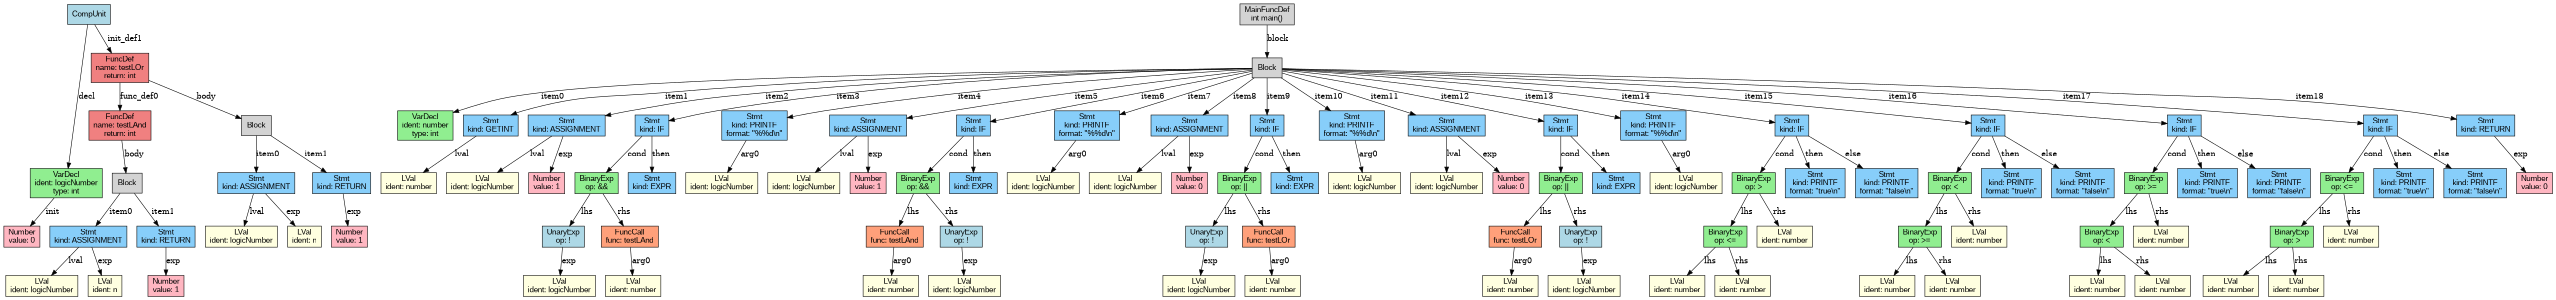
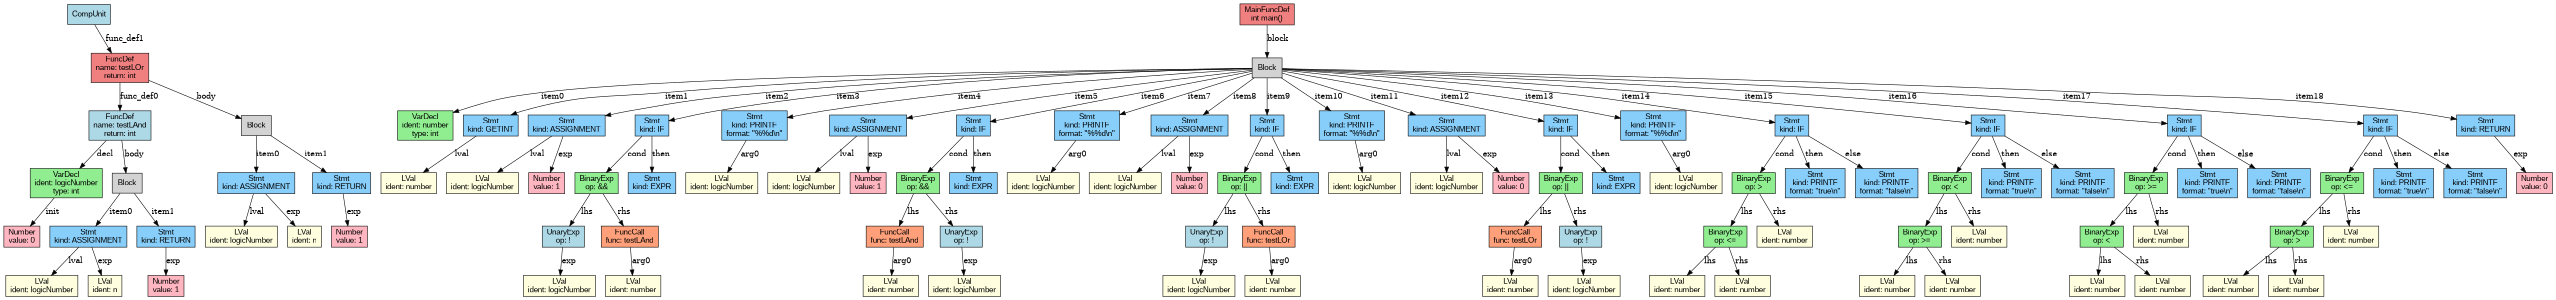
(1267, 14) -> (1267, 14)
(125, 39) -> (125, 39)
(78, 94) -> (95, 152)
(120, 126) -> (120, 126)
